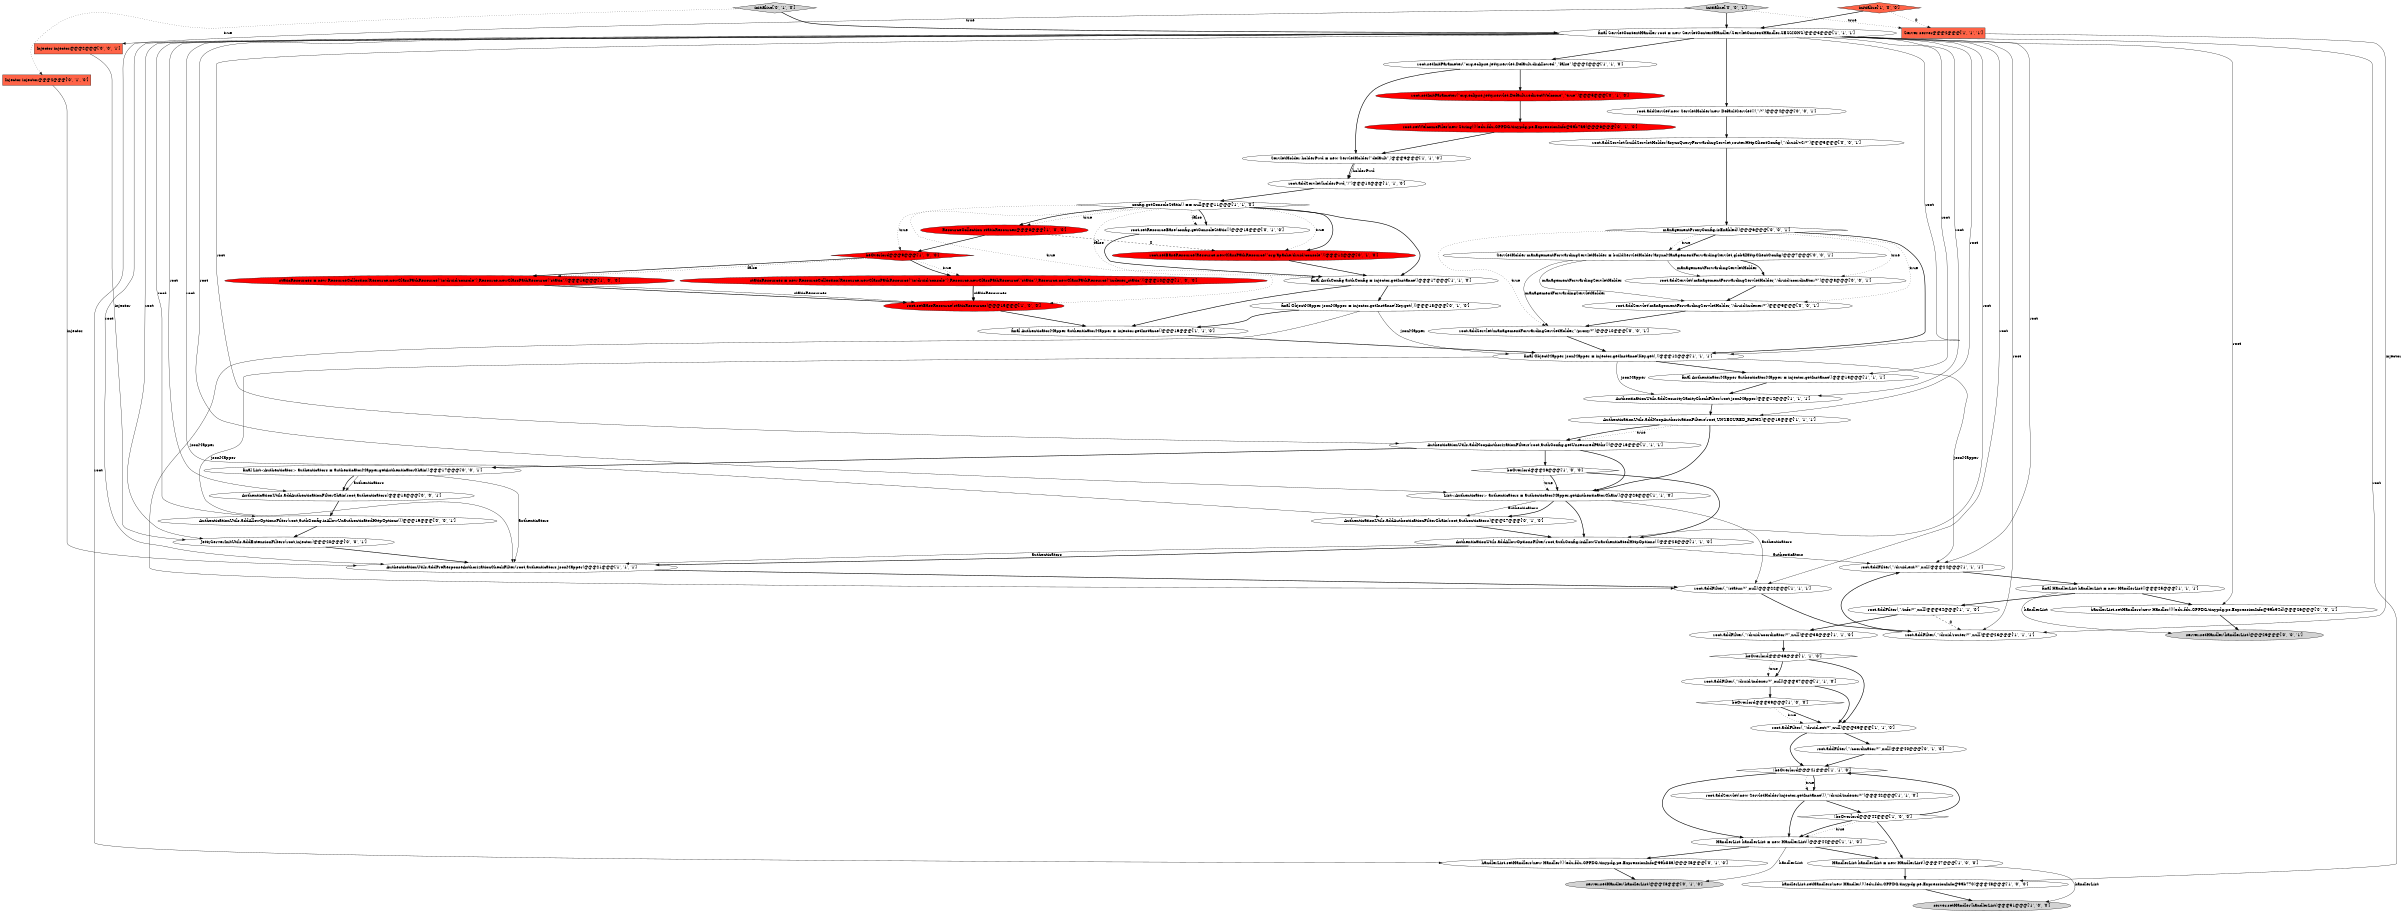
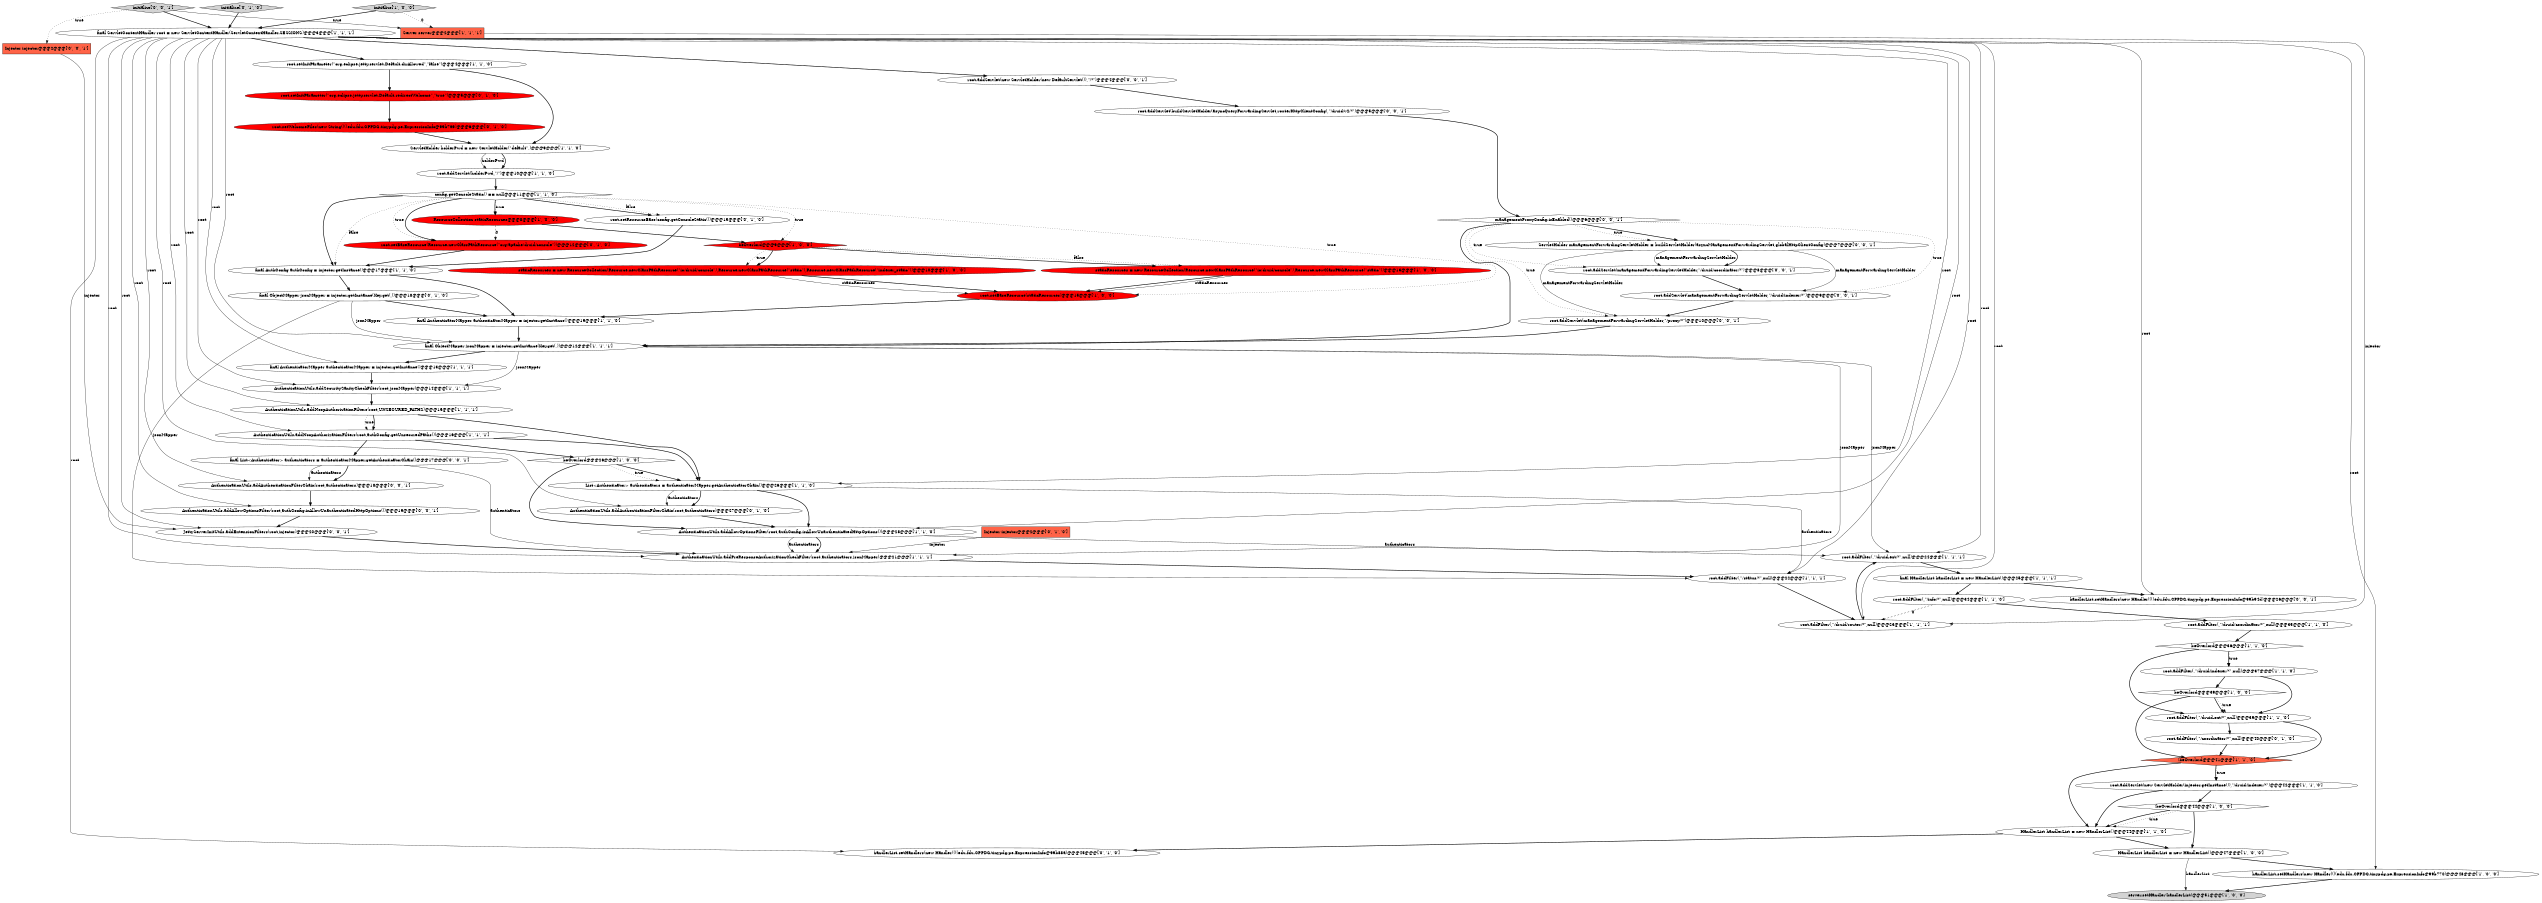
(1879, 8) -> (394, 8)
(908, 20) -> (83, 17)
(1827, 20) -> (285, 20)
(366, 21) -> none
(2244, 635) -> none
(1812, 770) -> (2217, 760)
(1931, 783) -> (2137, 724)
(1644, 884) -> none
